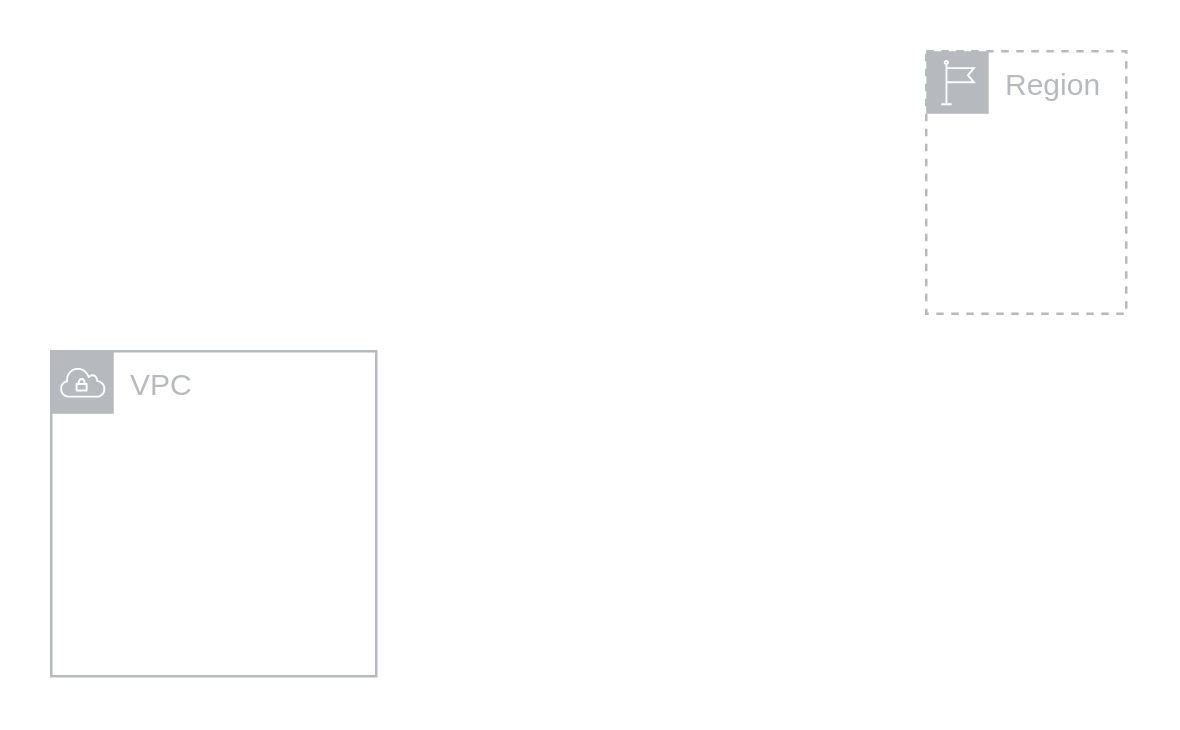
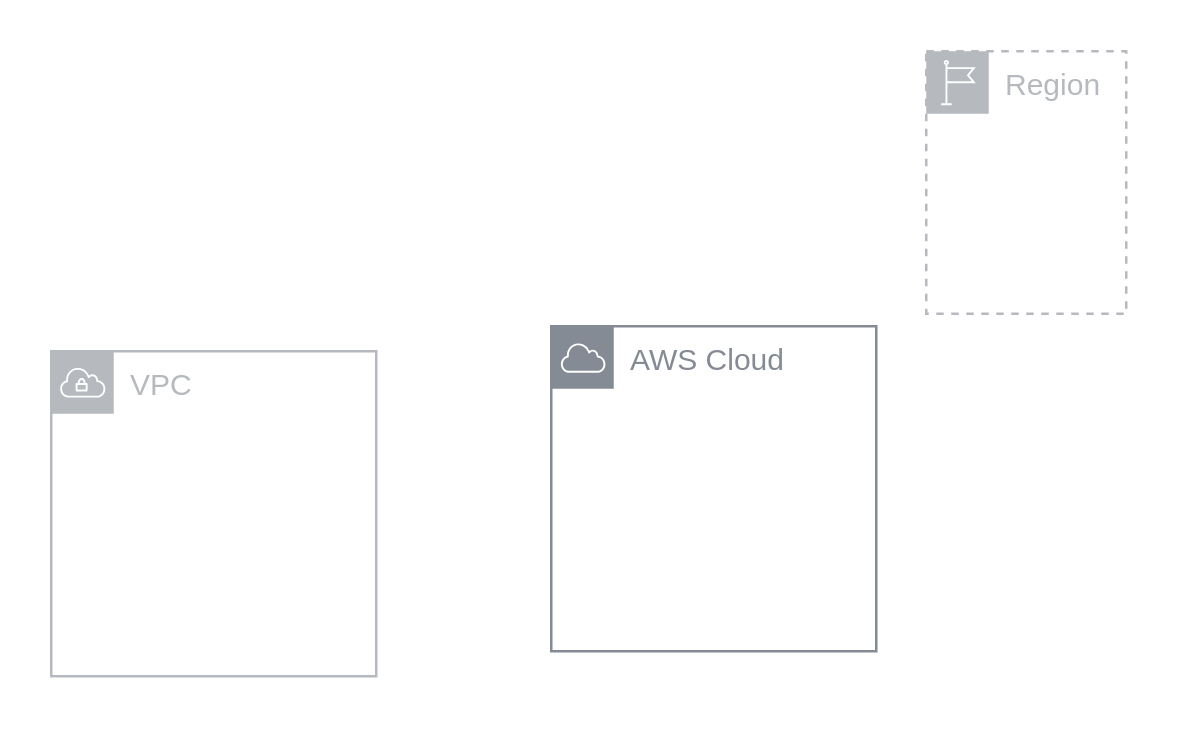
none -> (714, 489)
